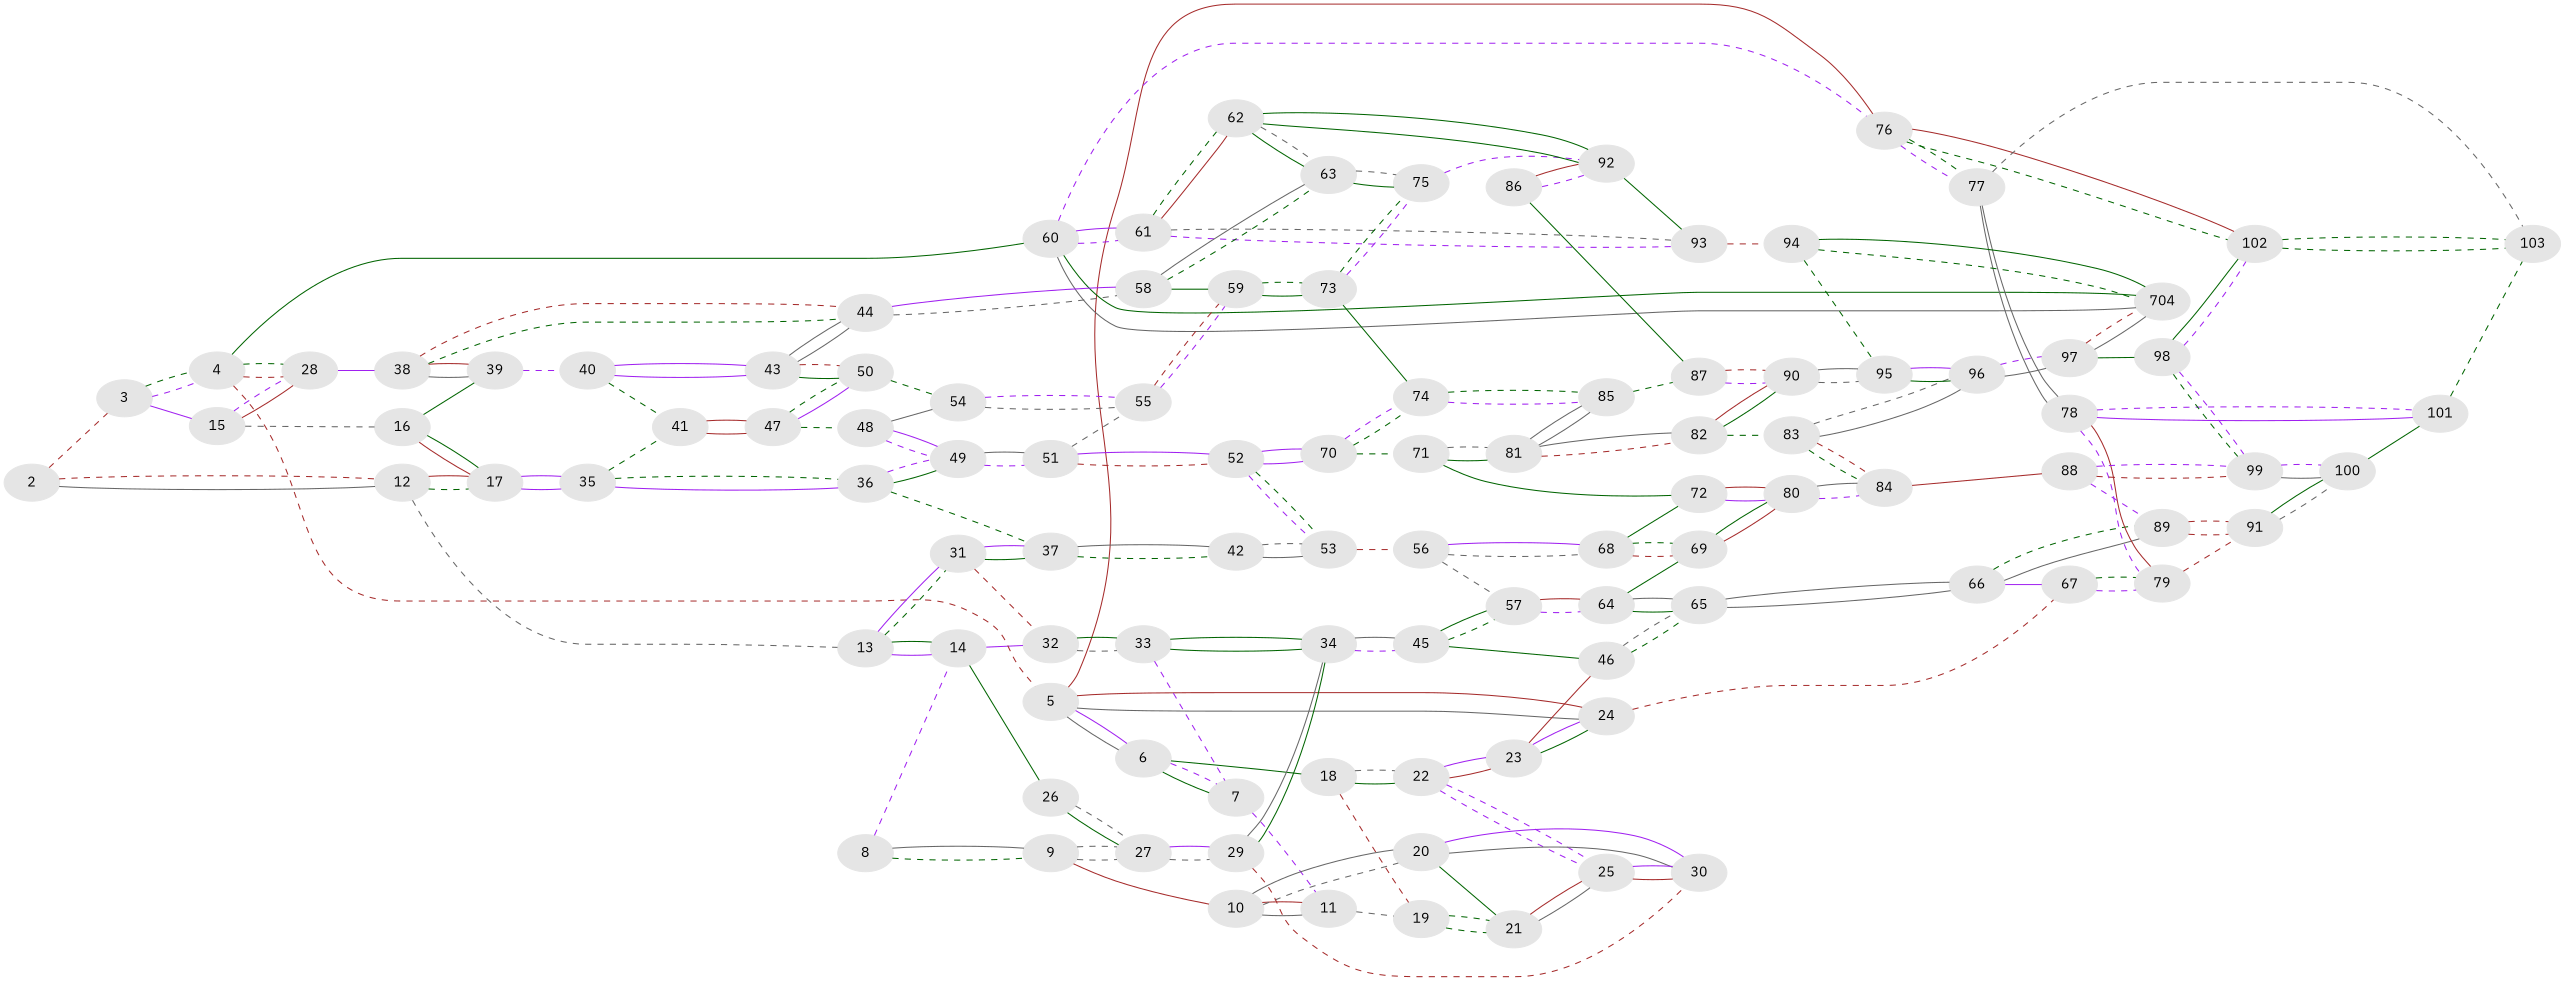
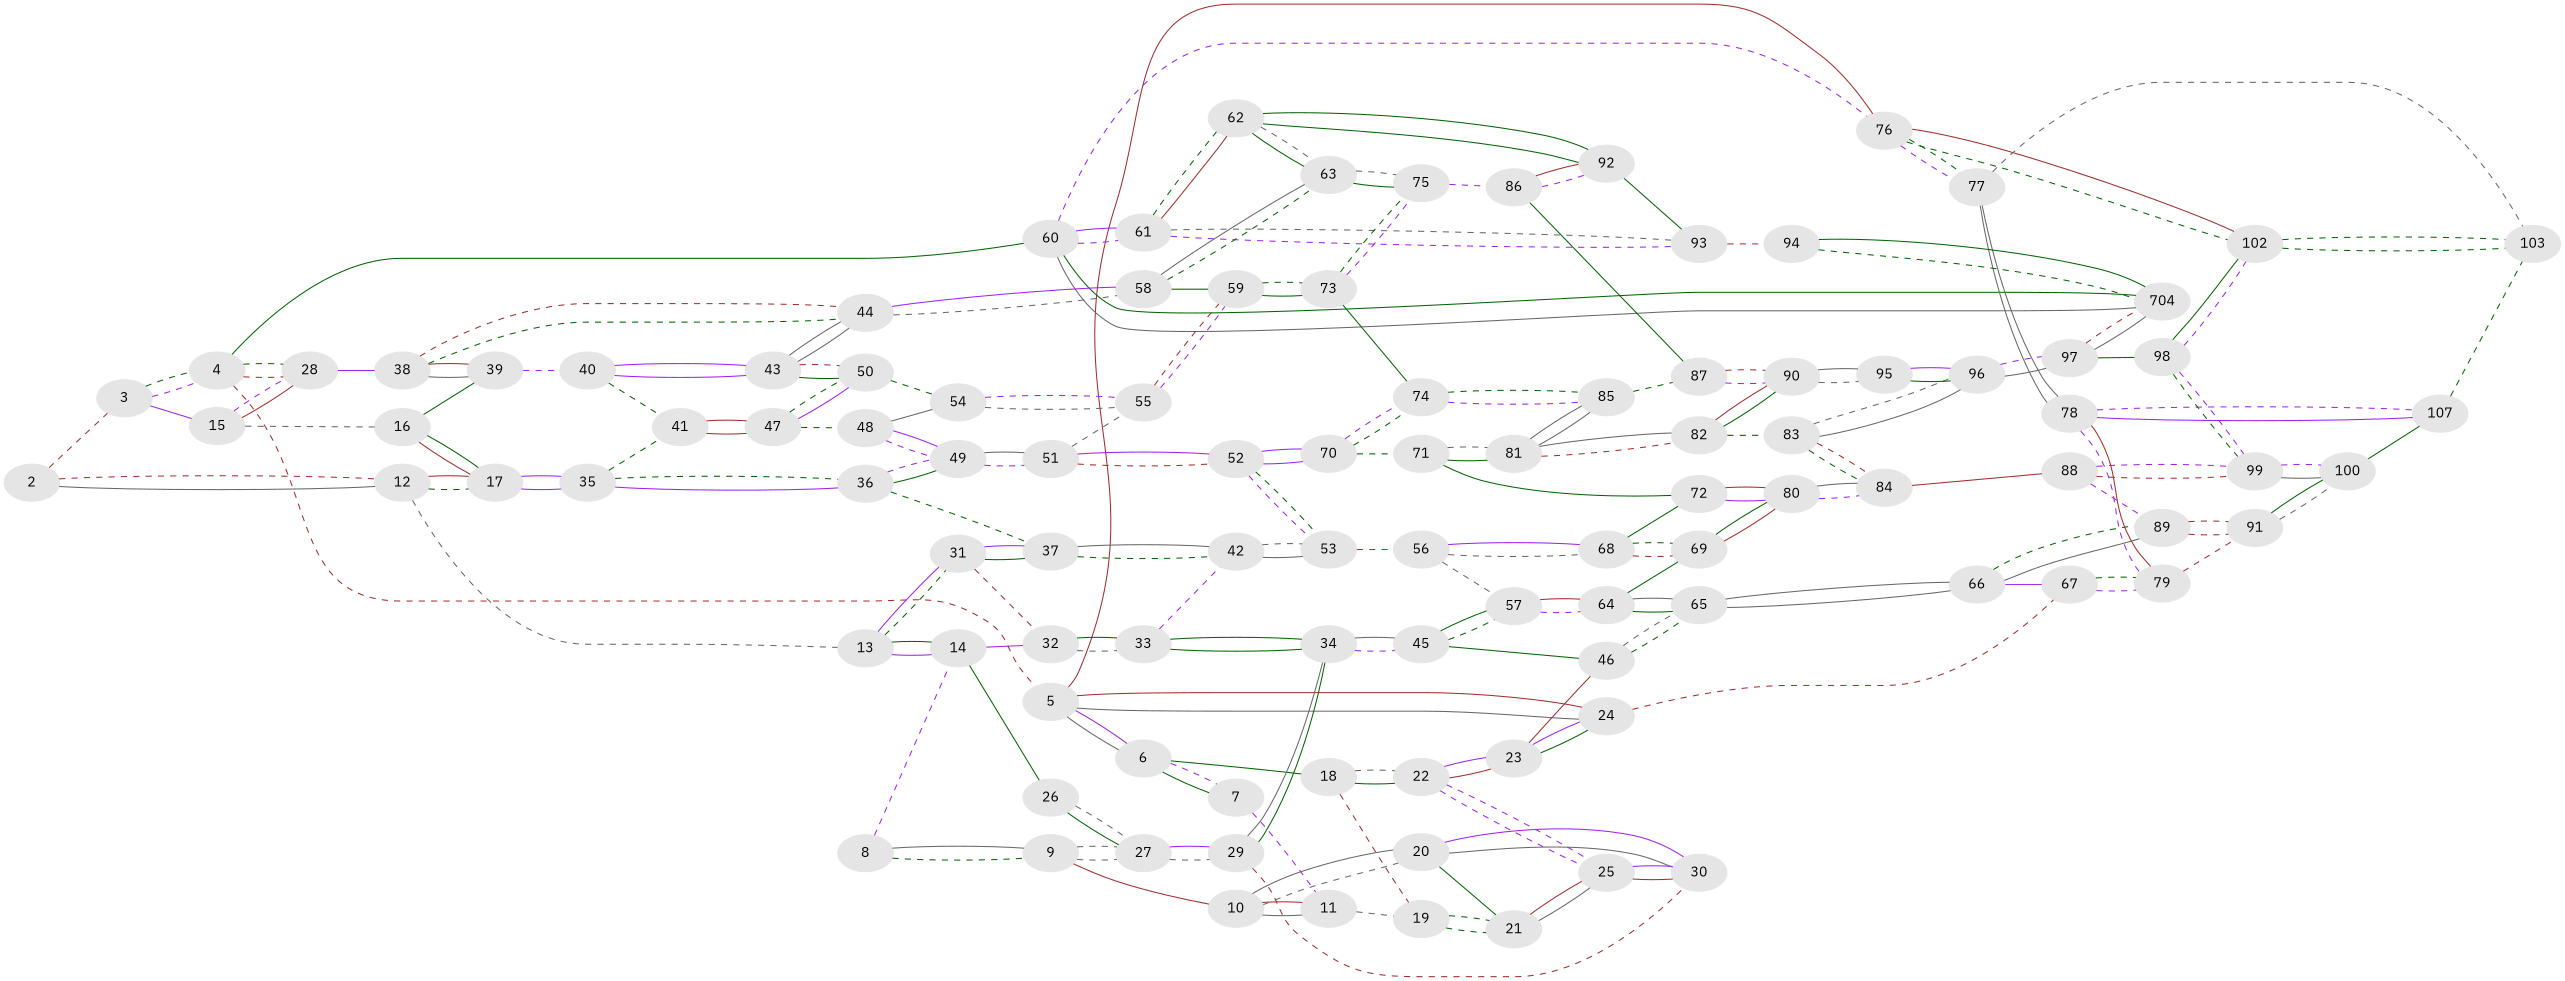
(1511, 157) -> (1468, 185)
(1835, 304) -> none
(2440, 414) -> (2440, 414)
(1190, 721) -> (1190, 598)
